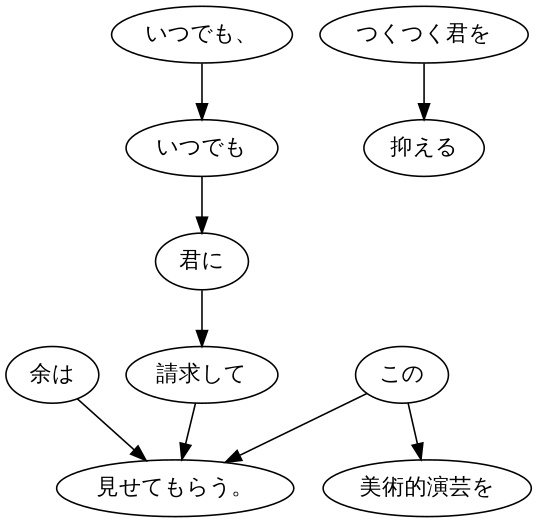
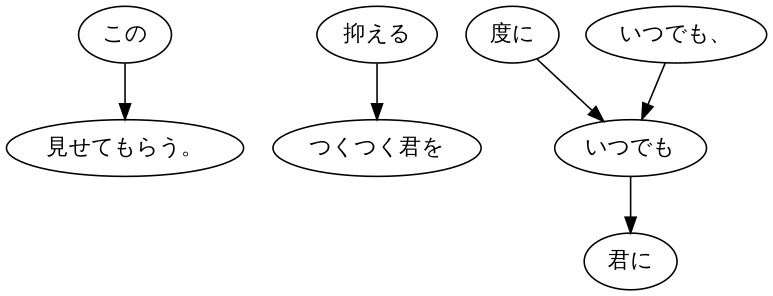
none -> (512, 35)
(424, 84) -> (377, 84)
(52, 375) -> none
(202, 375) -> none
(427, 488) -> none
